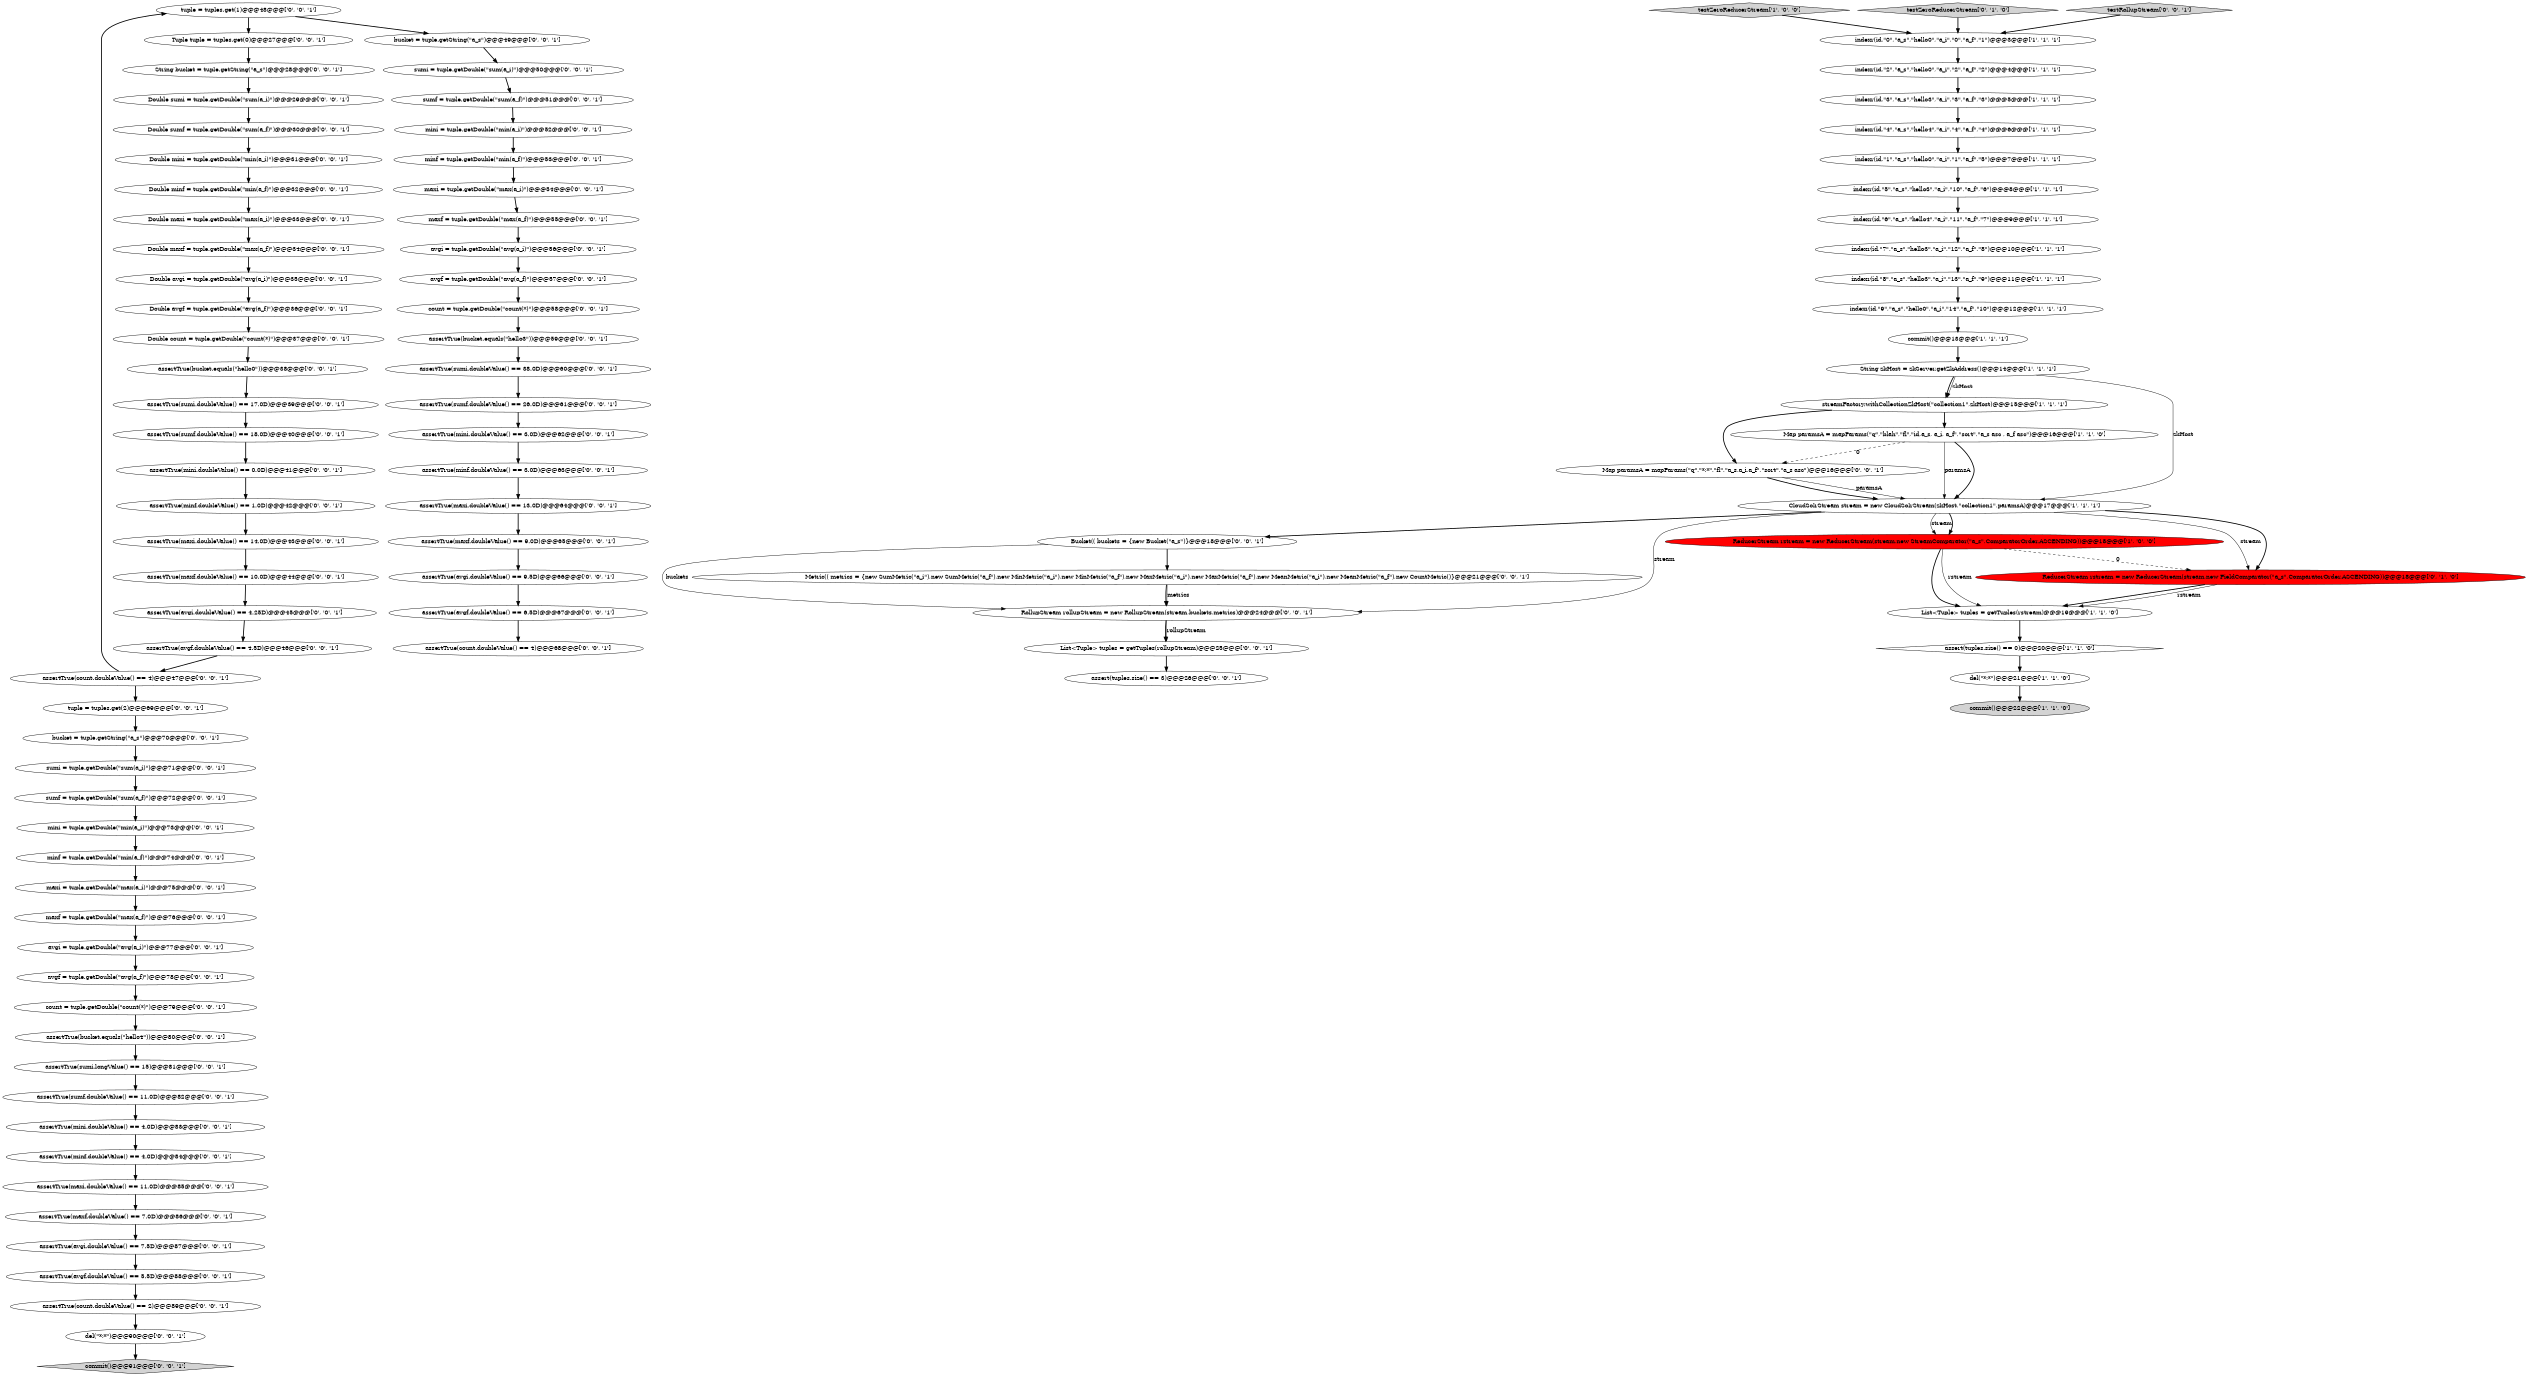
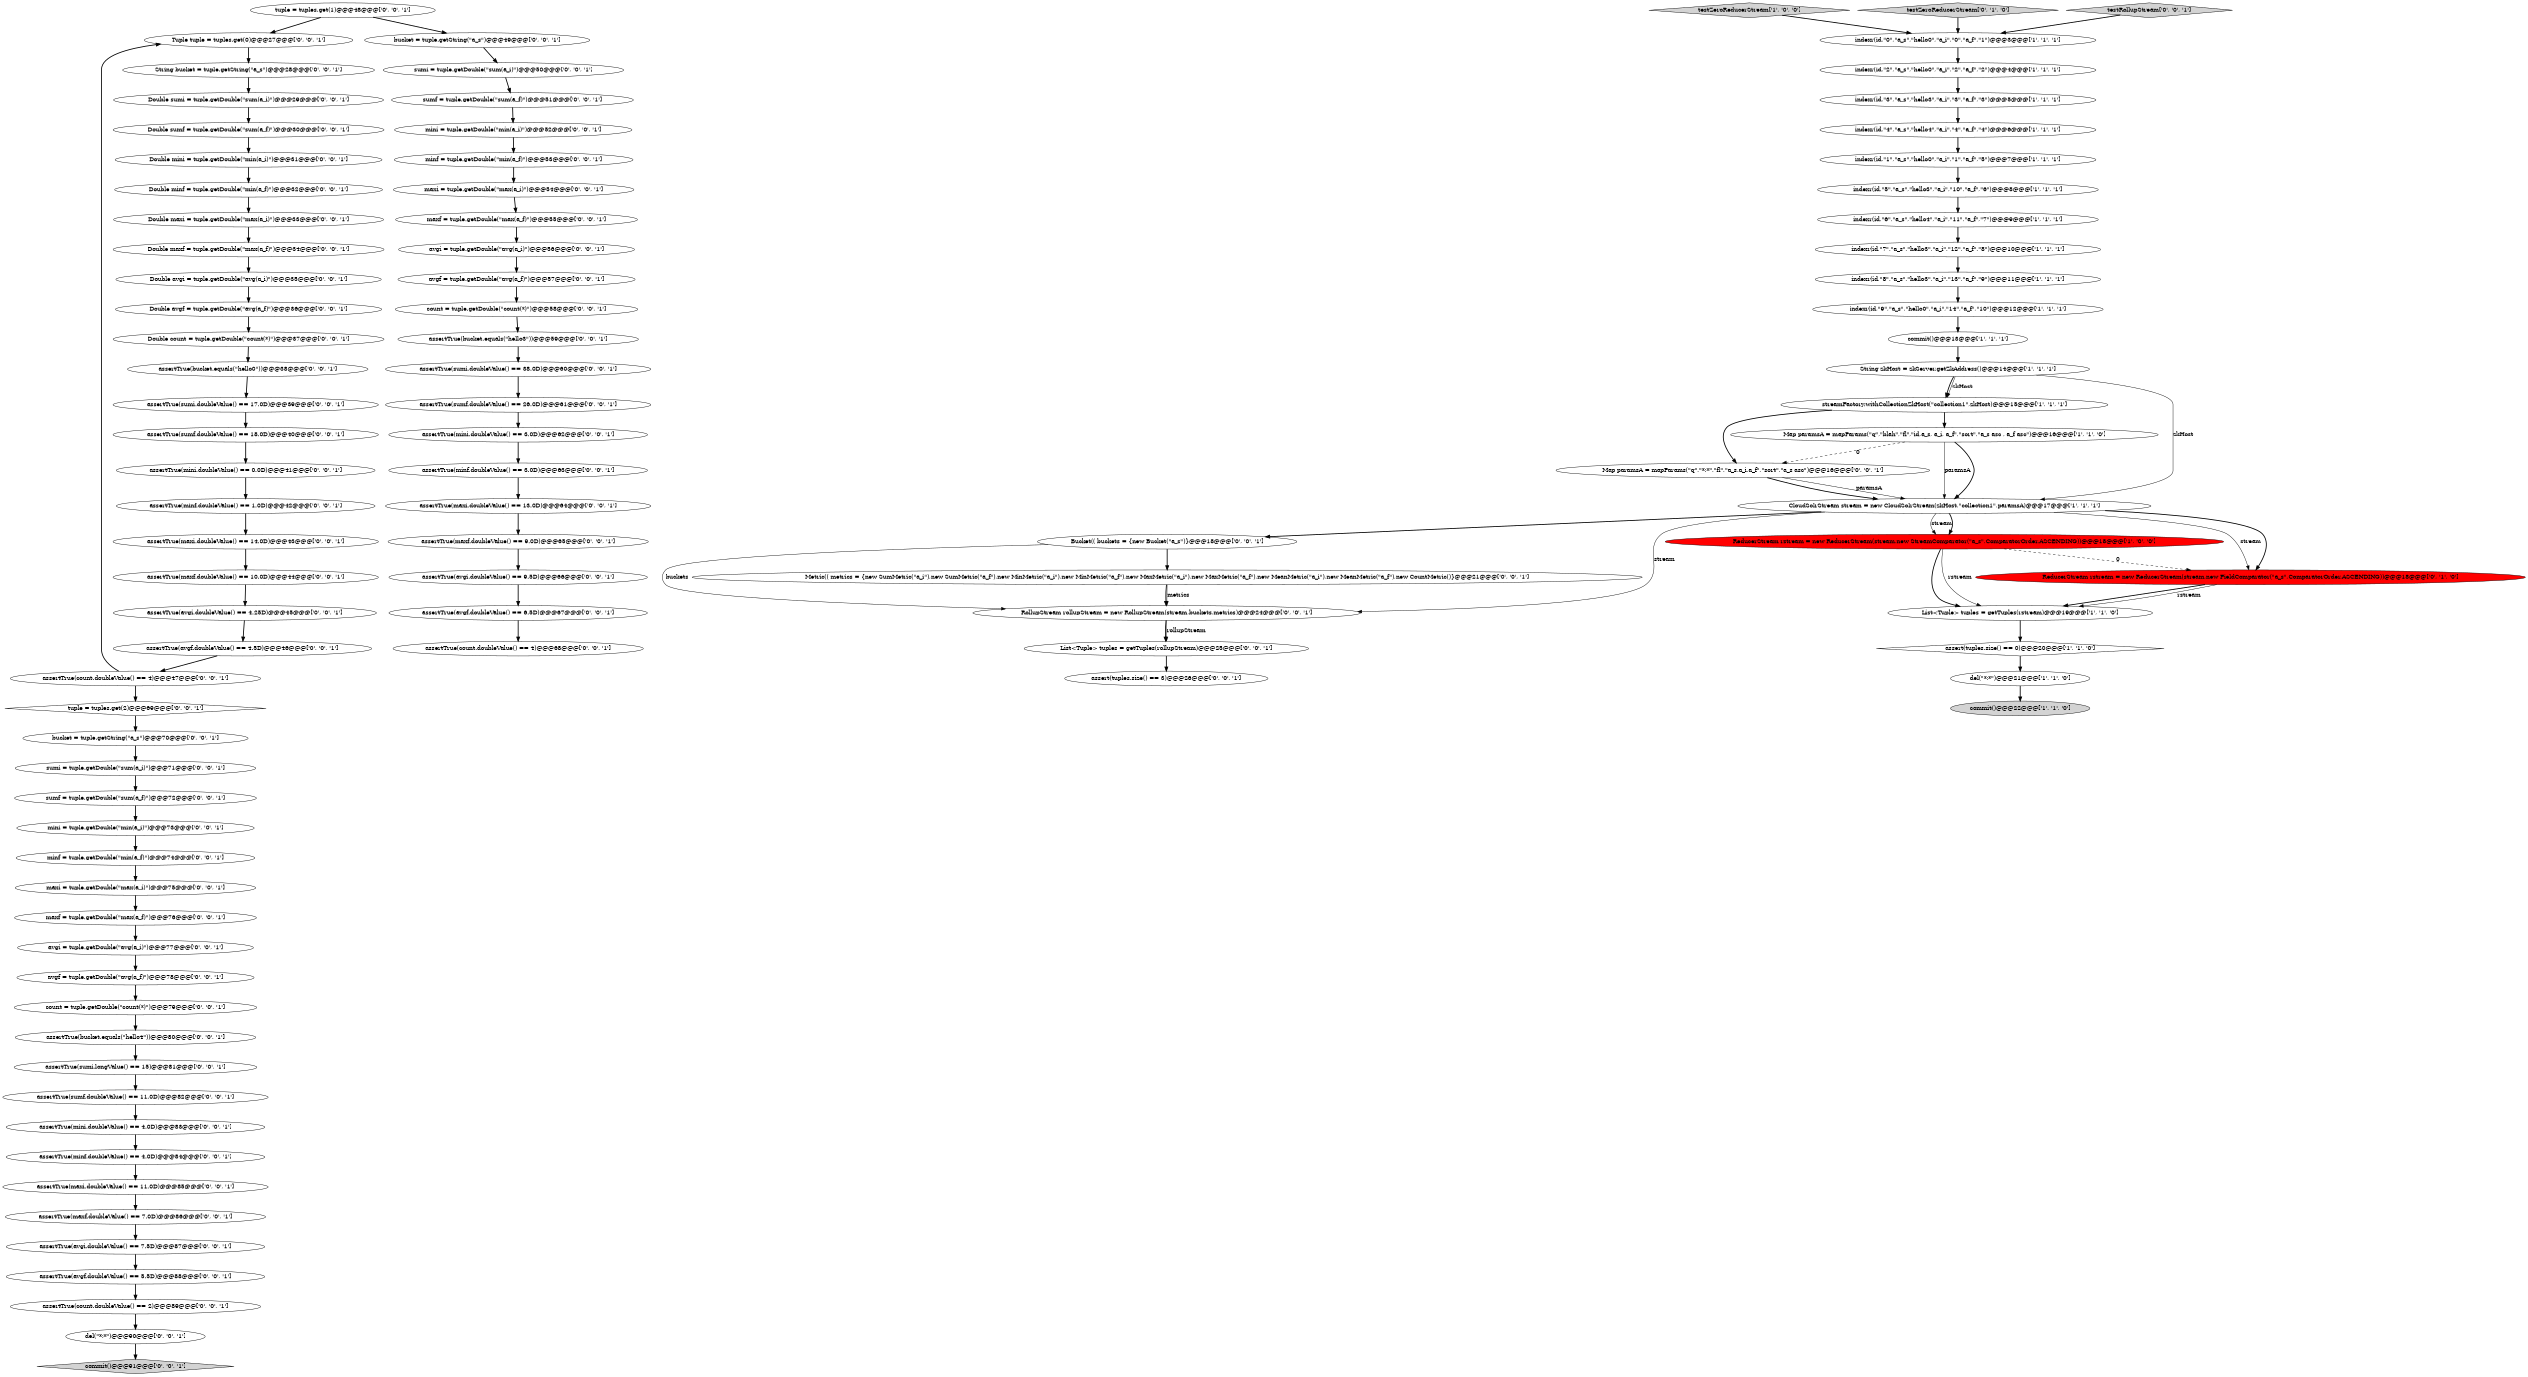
(101, 324) -> (101, 342)
(135, 708) -> (135, 708)
